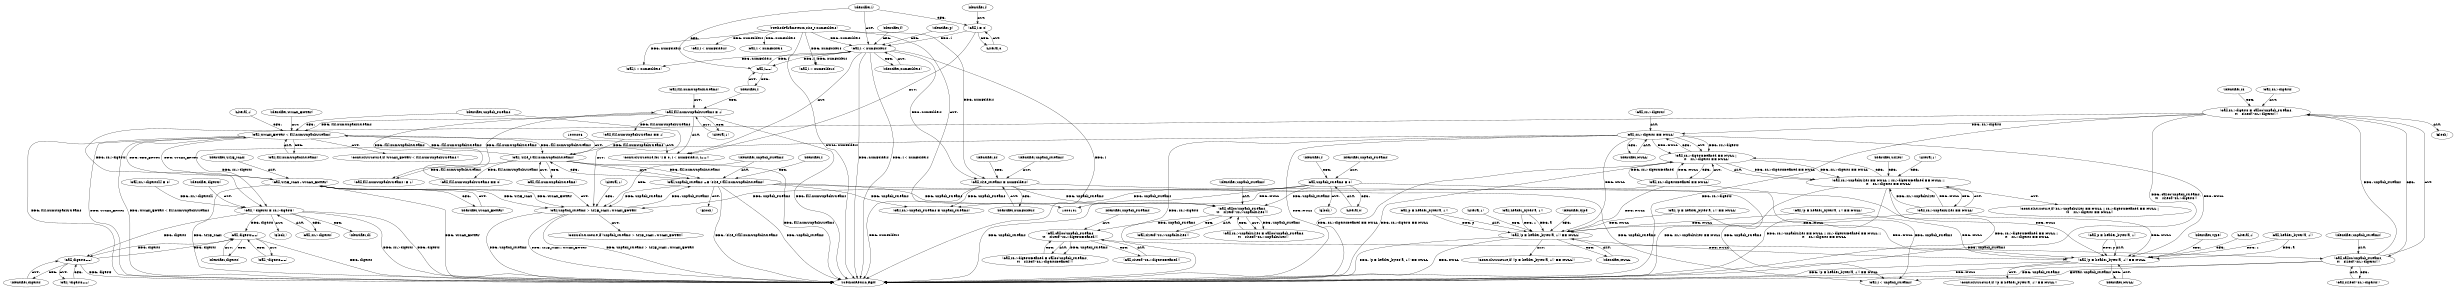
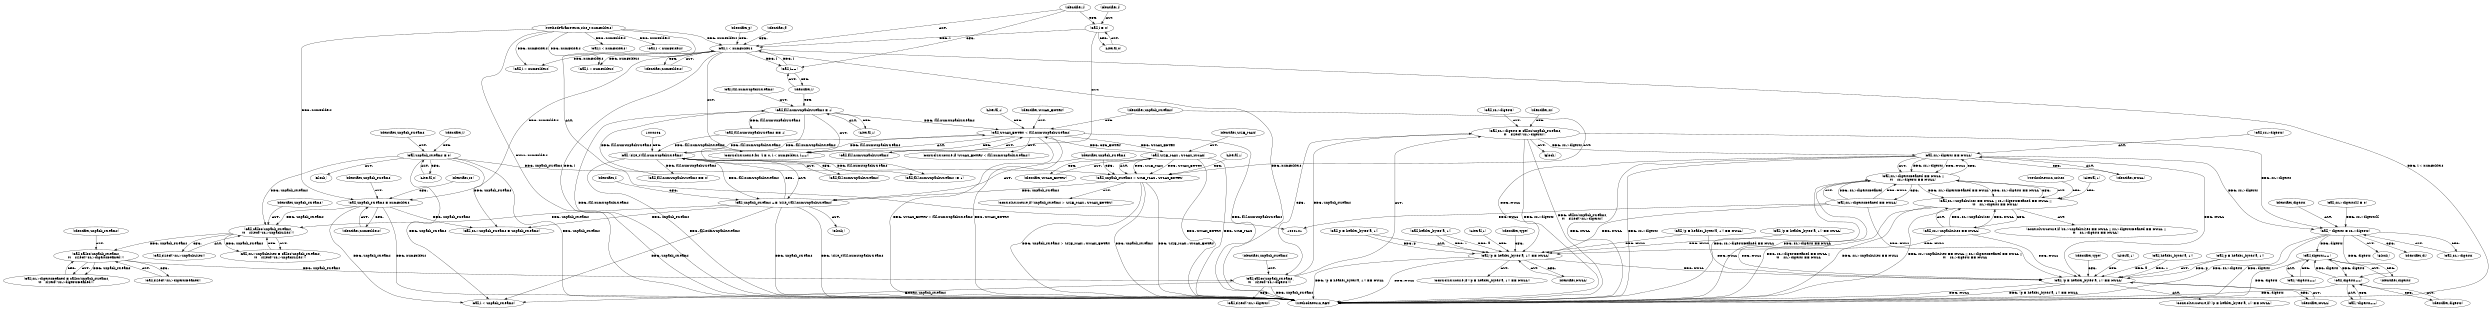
(600, 145) -> (658, 145)
(1888, 158) -> (2046, 178)
(300, 182) -> (1178, 156)
(1000, 182) -> (380, 203)
(643, 190) -> none
(2350, 274) -> none
